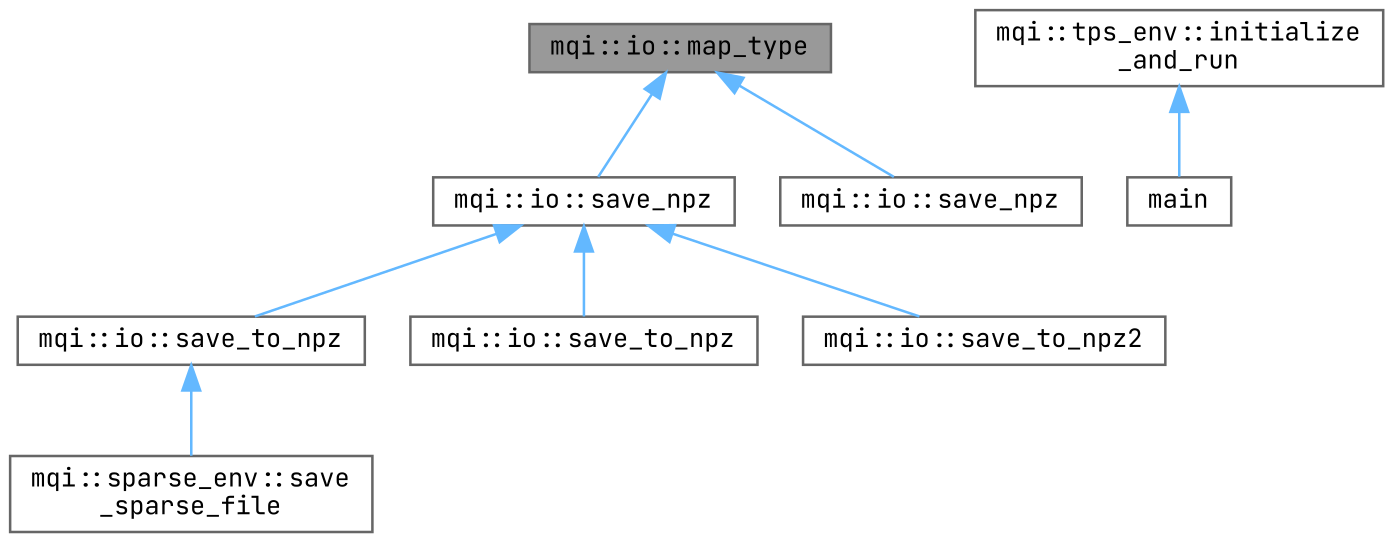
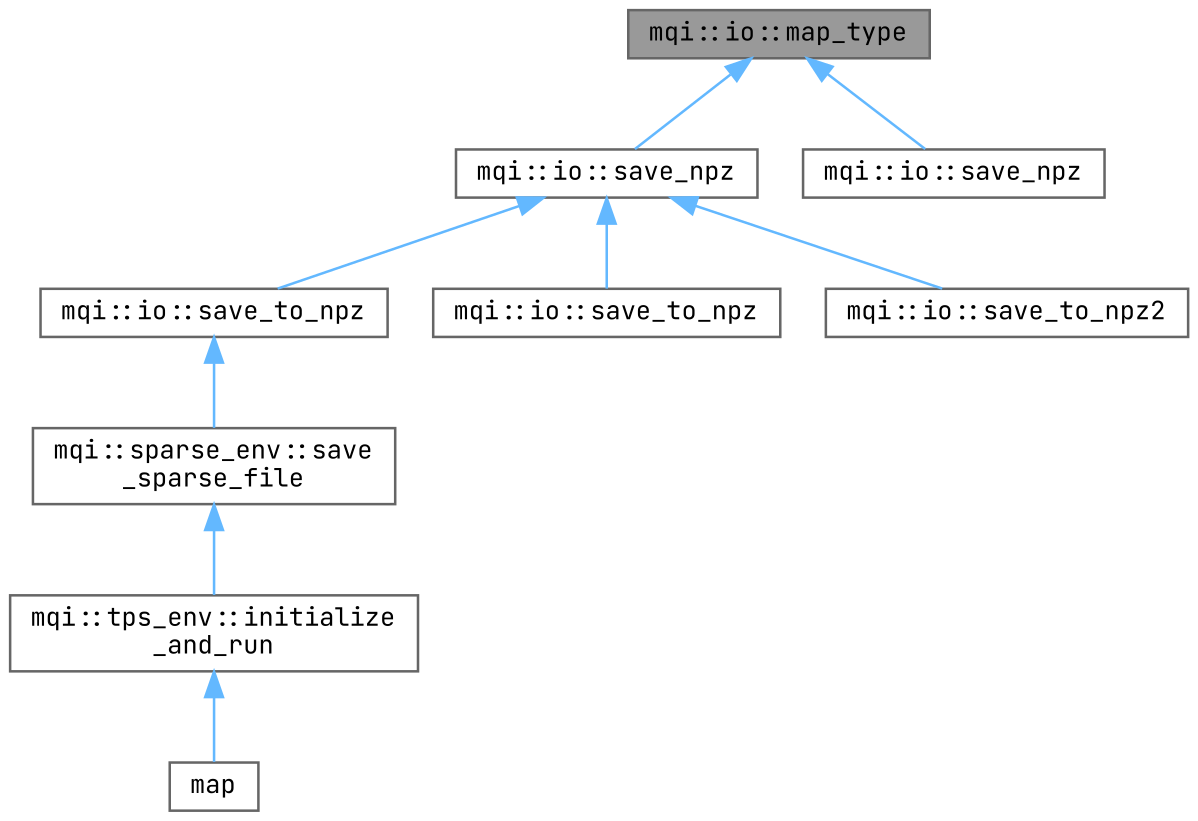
(1179, 201) -> (214, 787)
none -> (214, 563)
